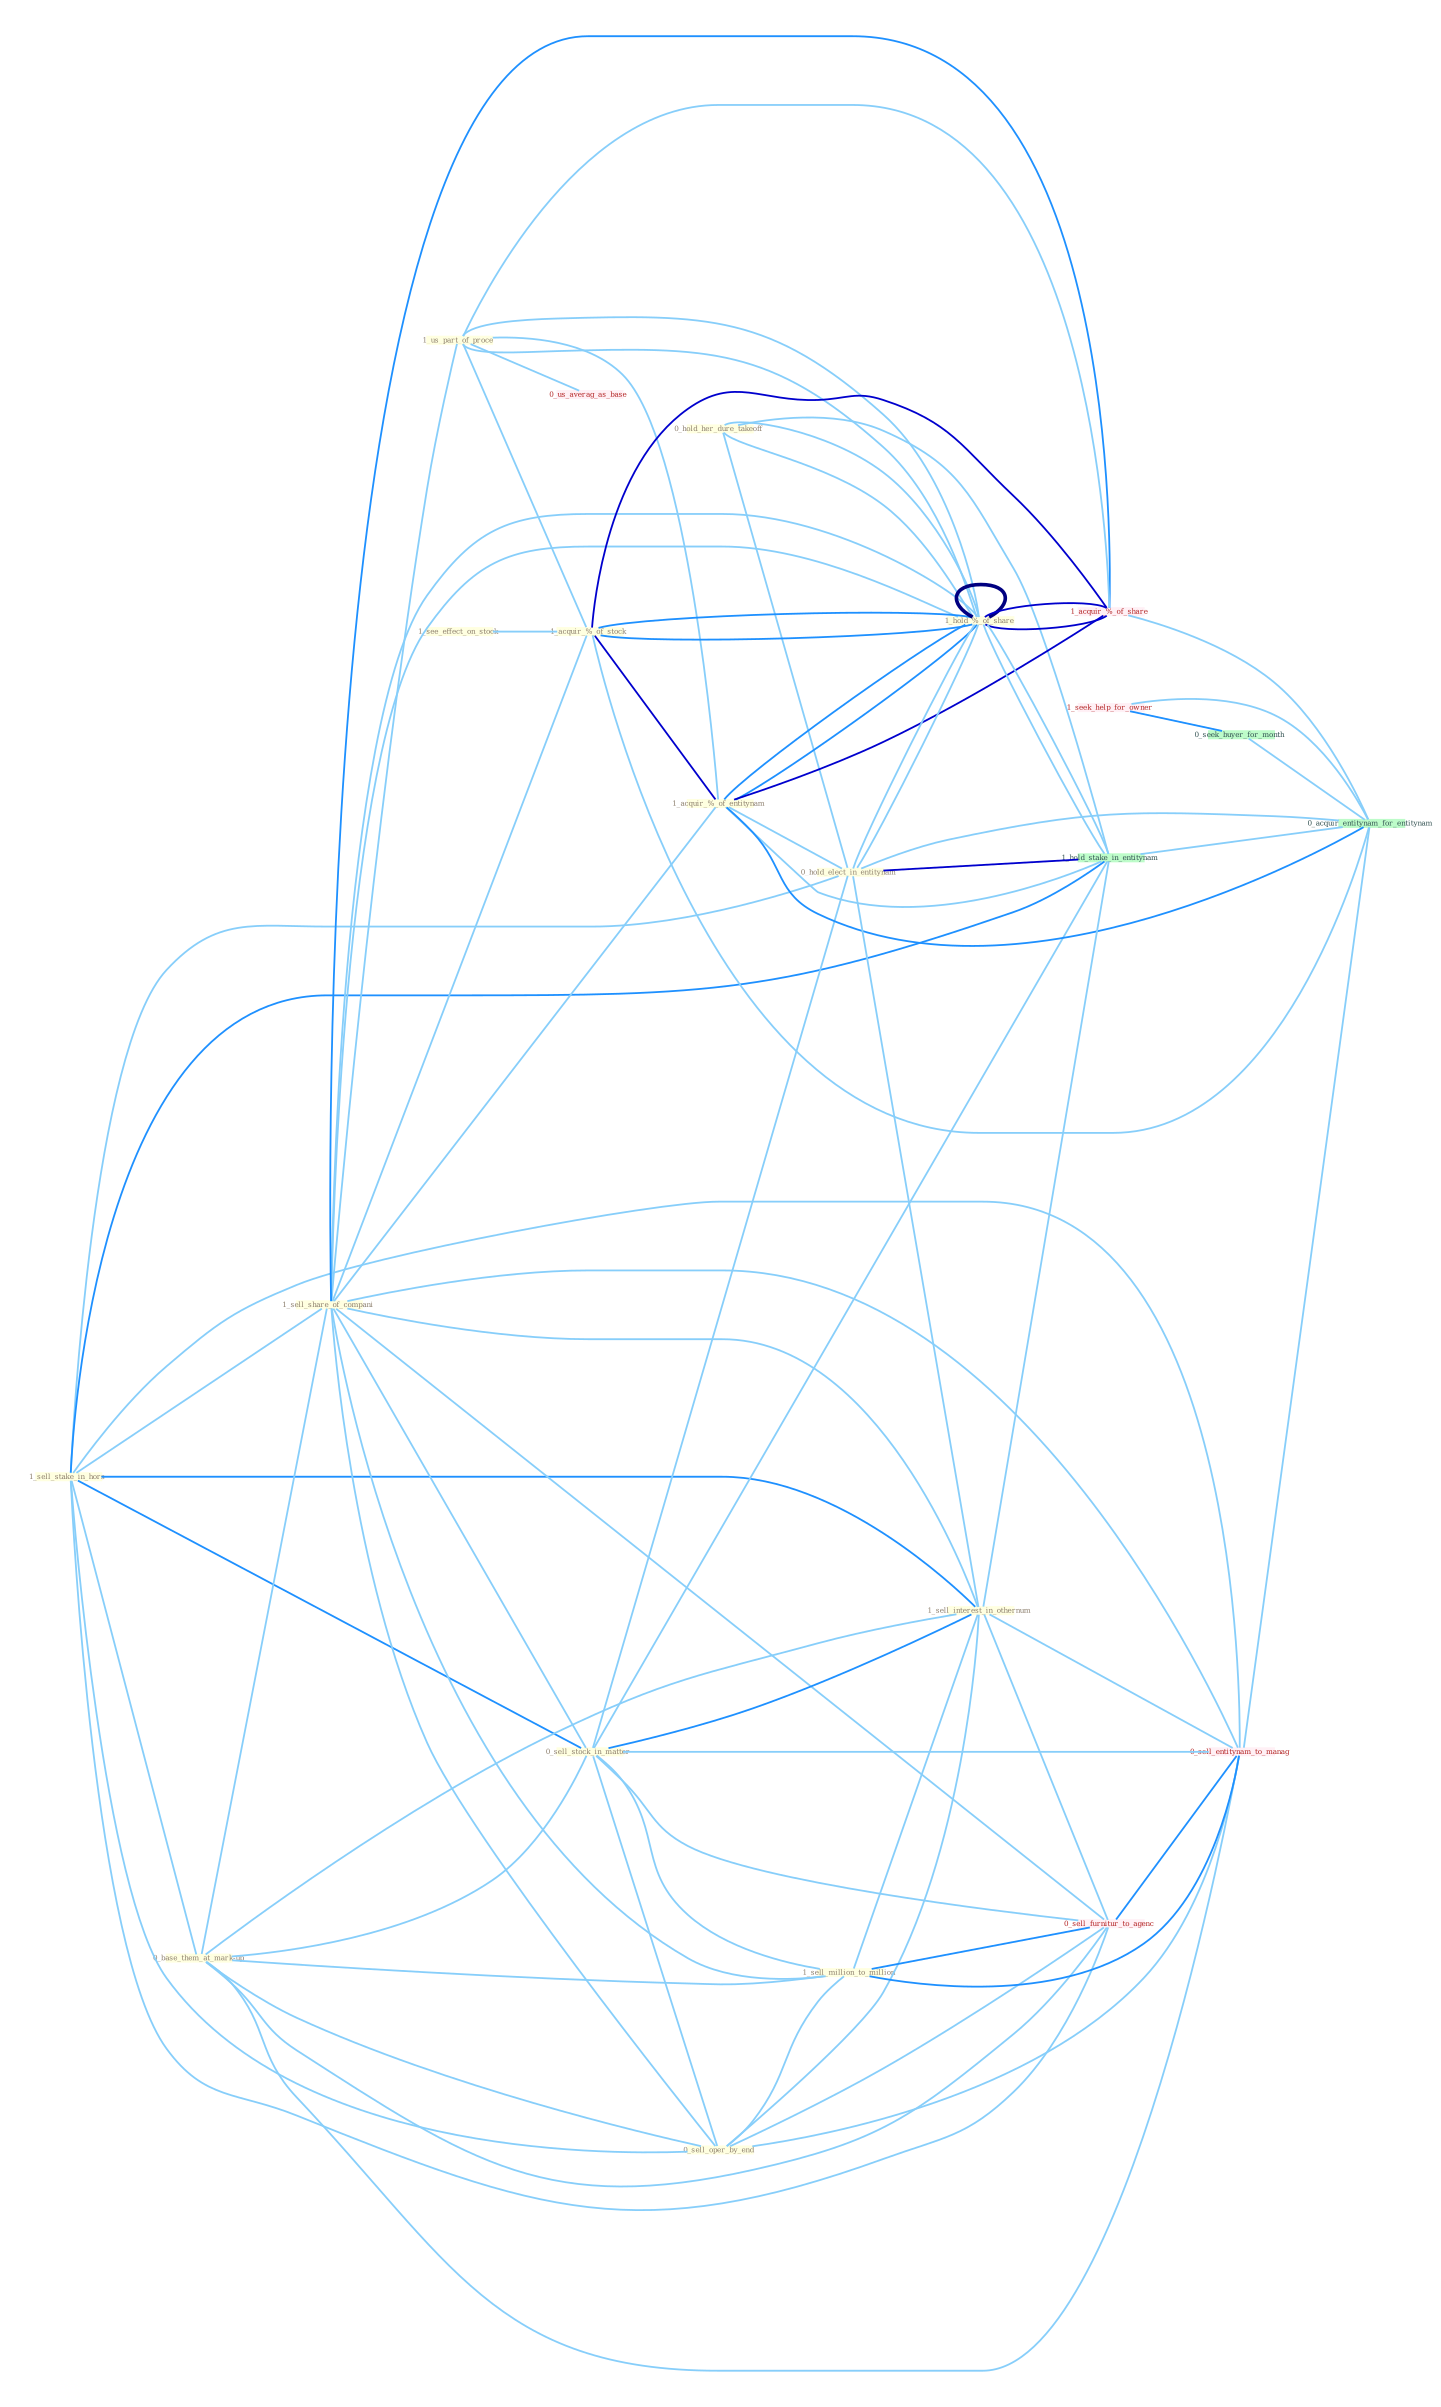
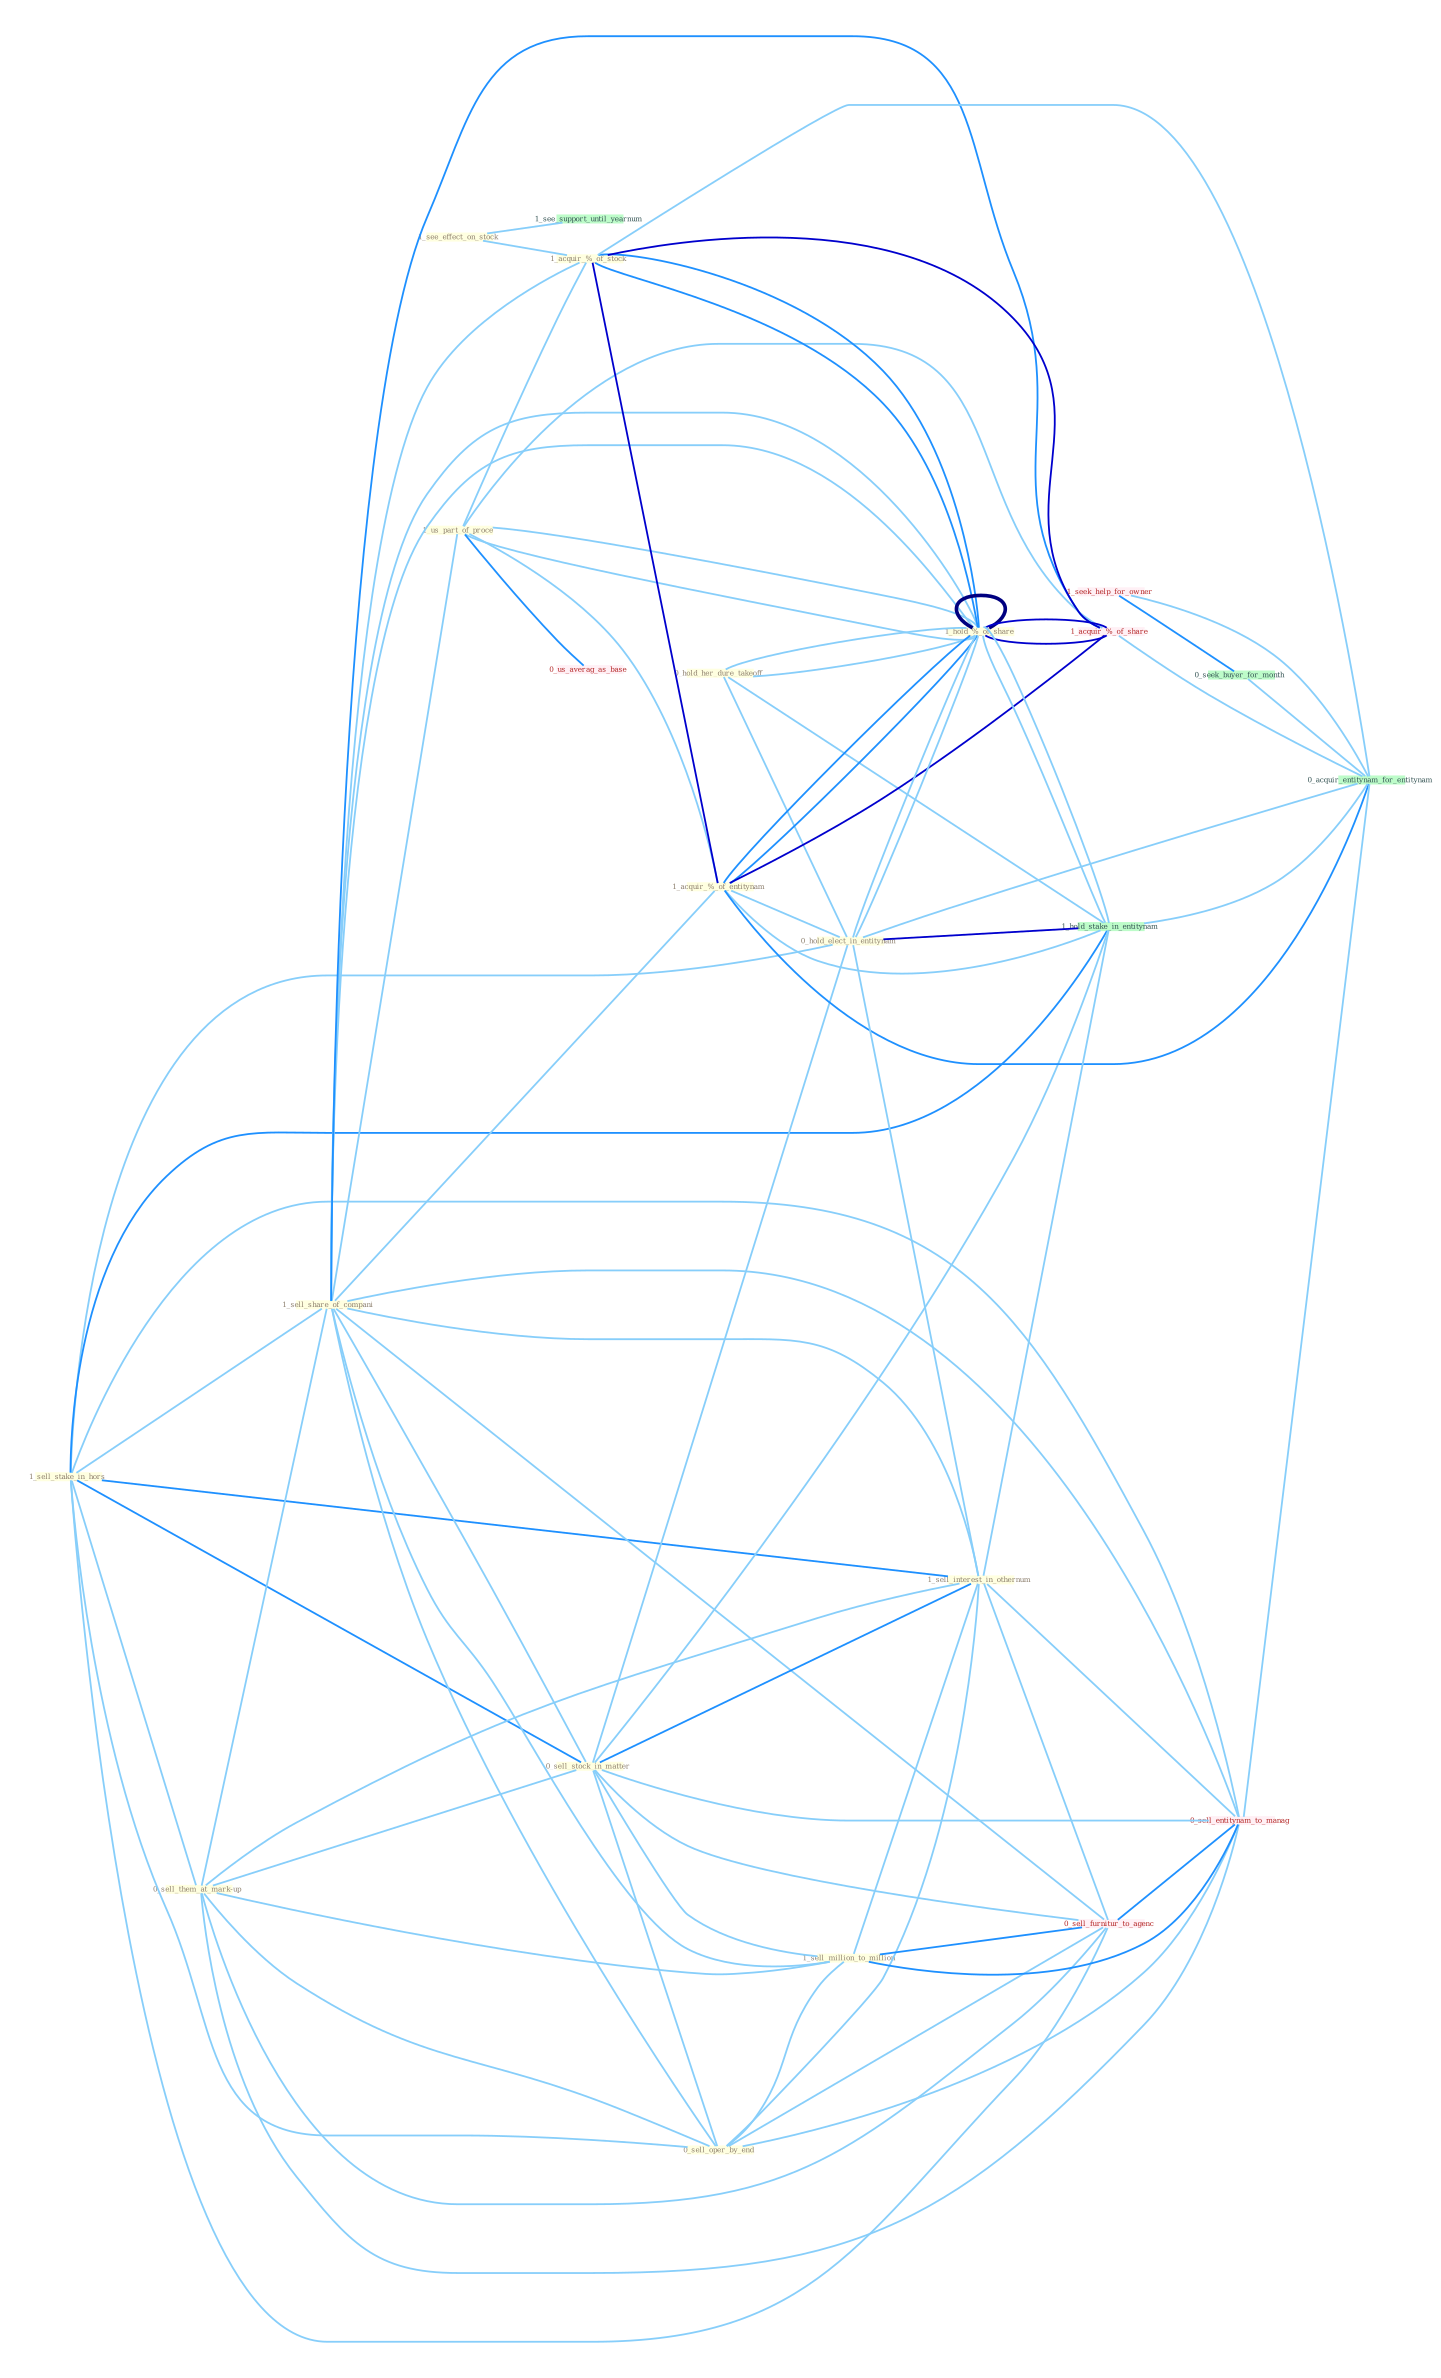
none -> (590, 219)
(525, 367) -> (522, 602)
(199, 1958) -> (199, 1889)
